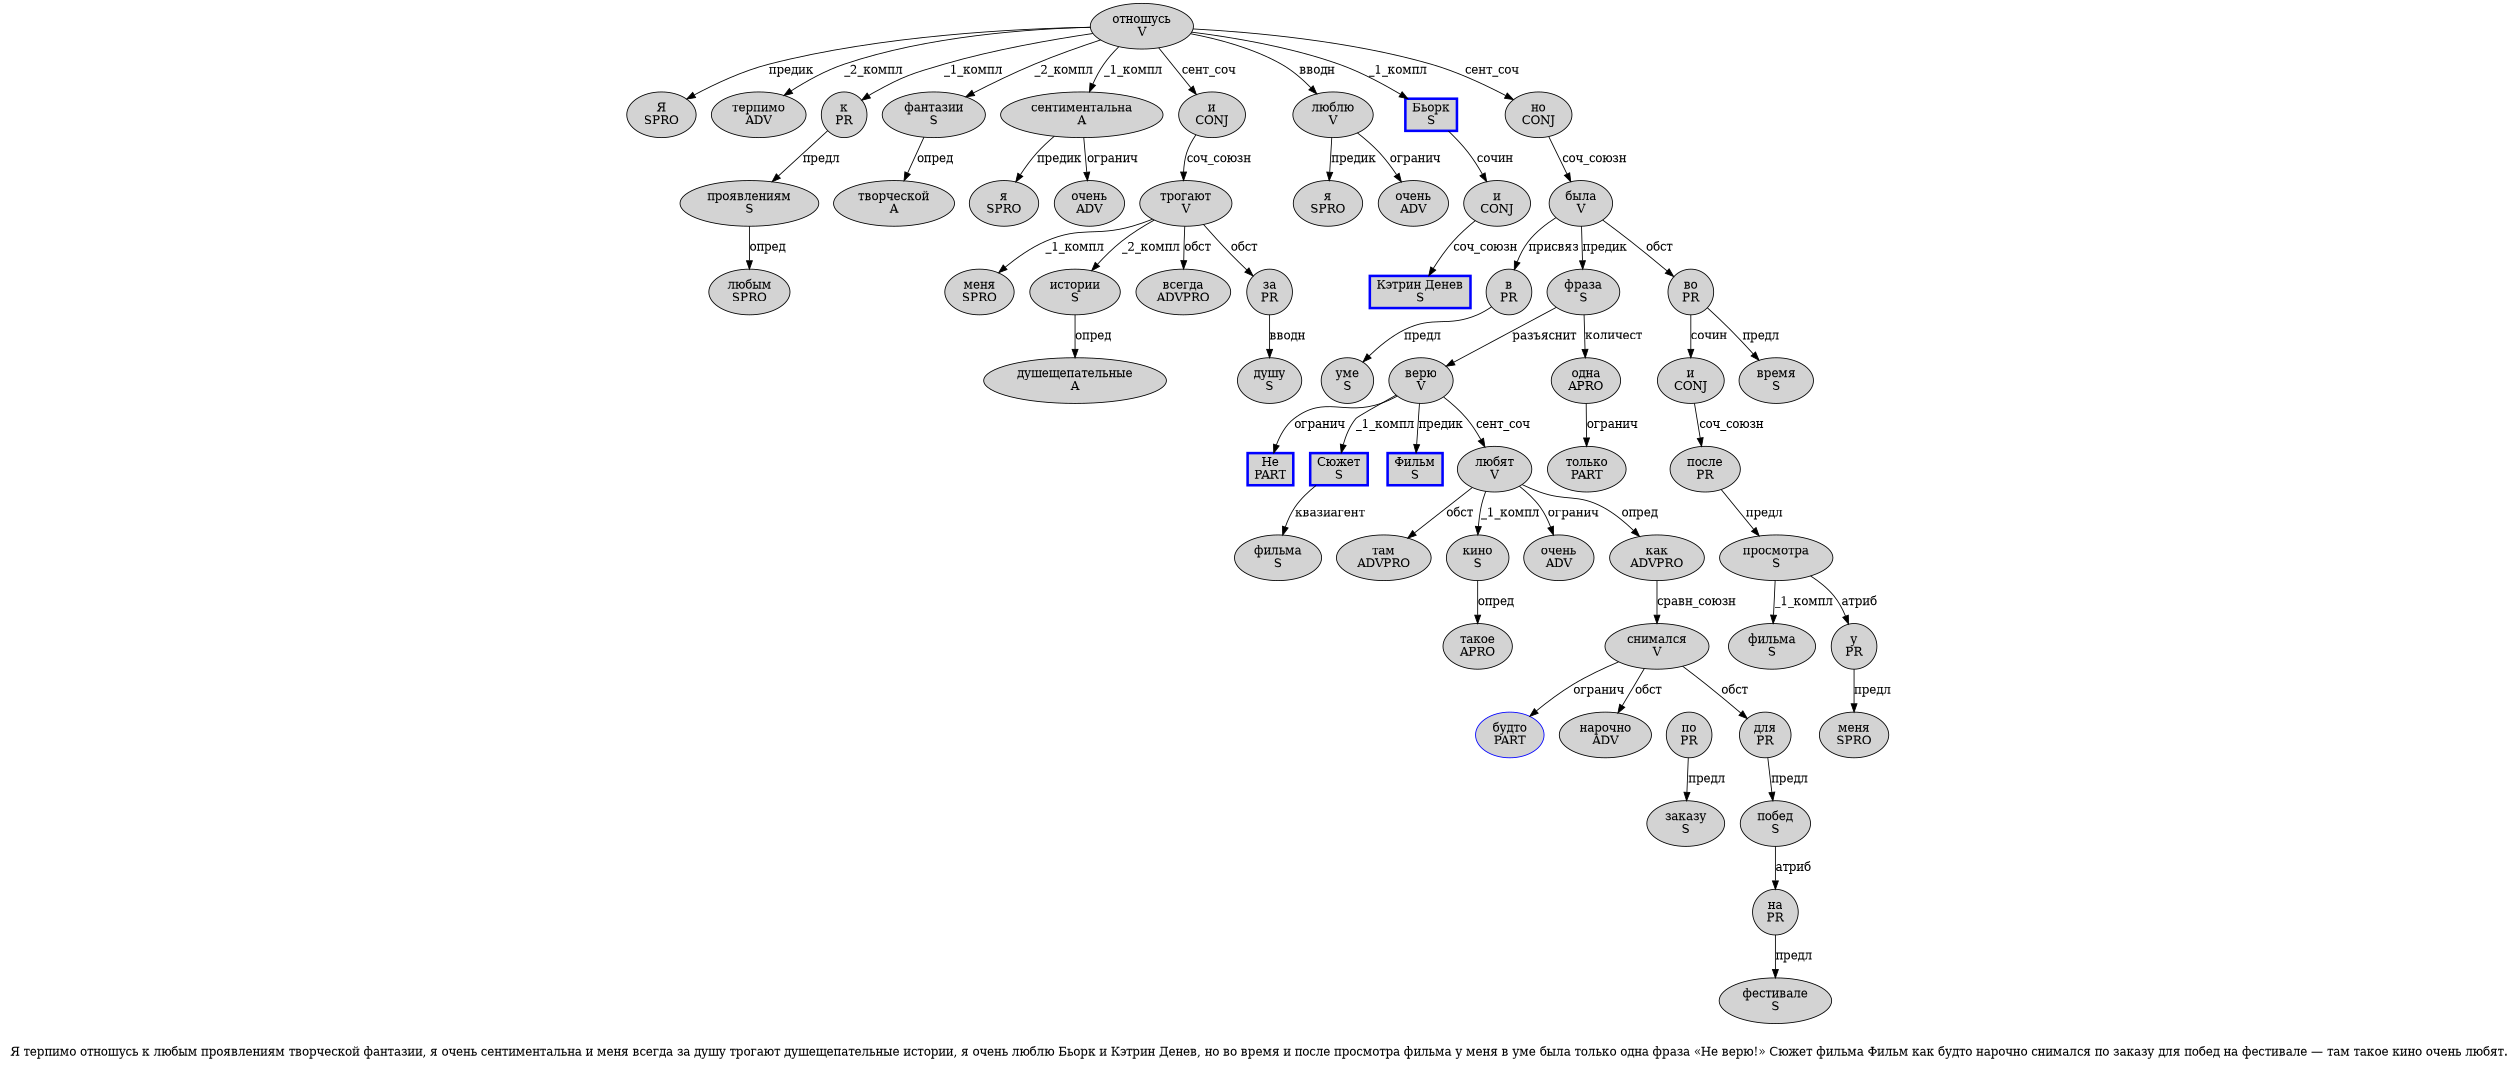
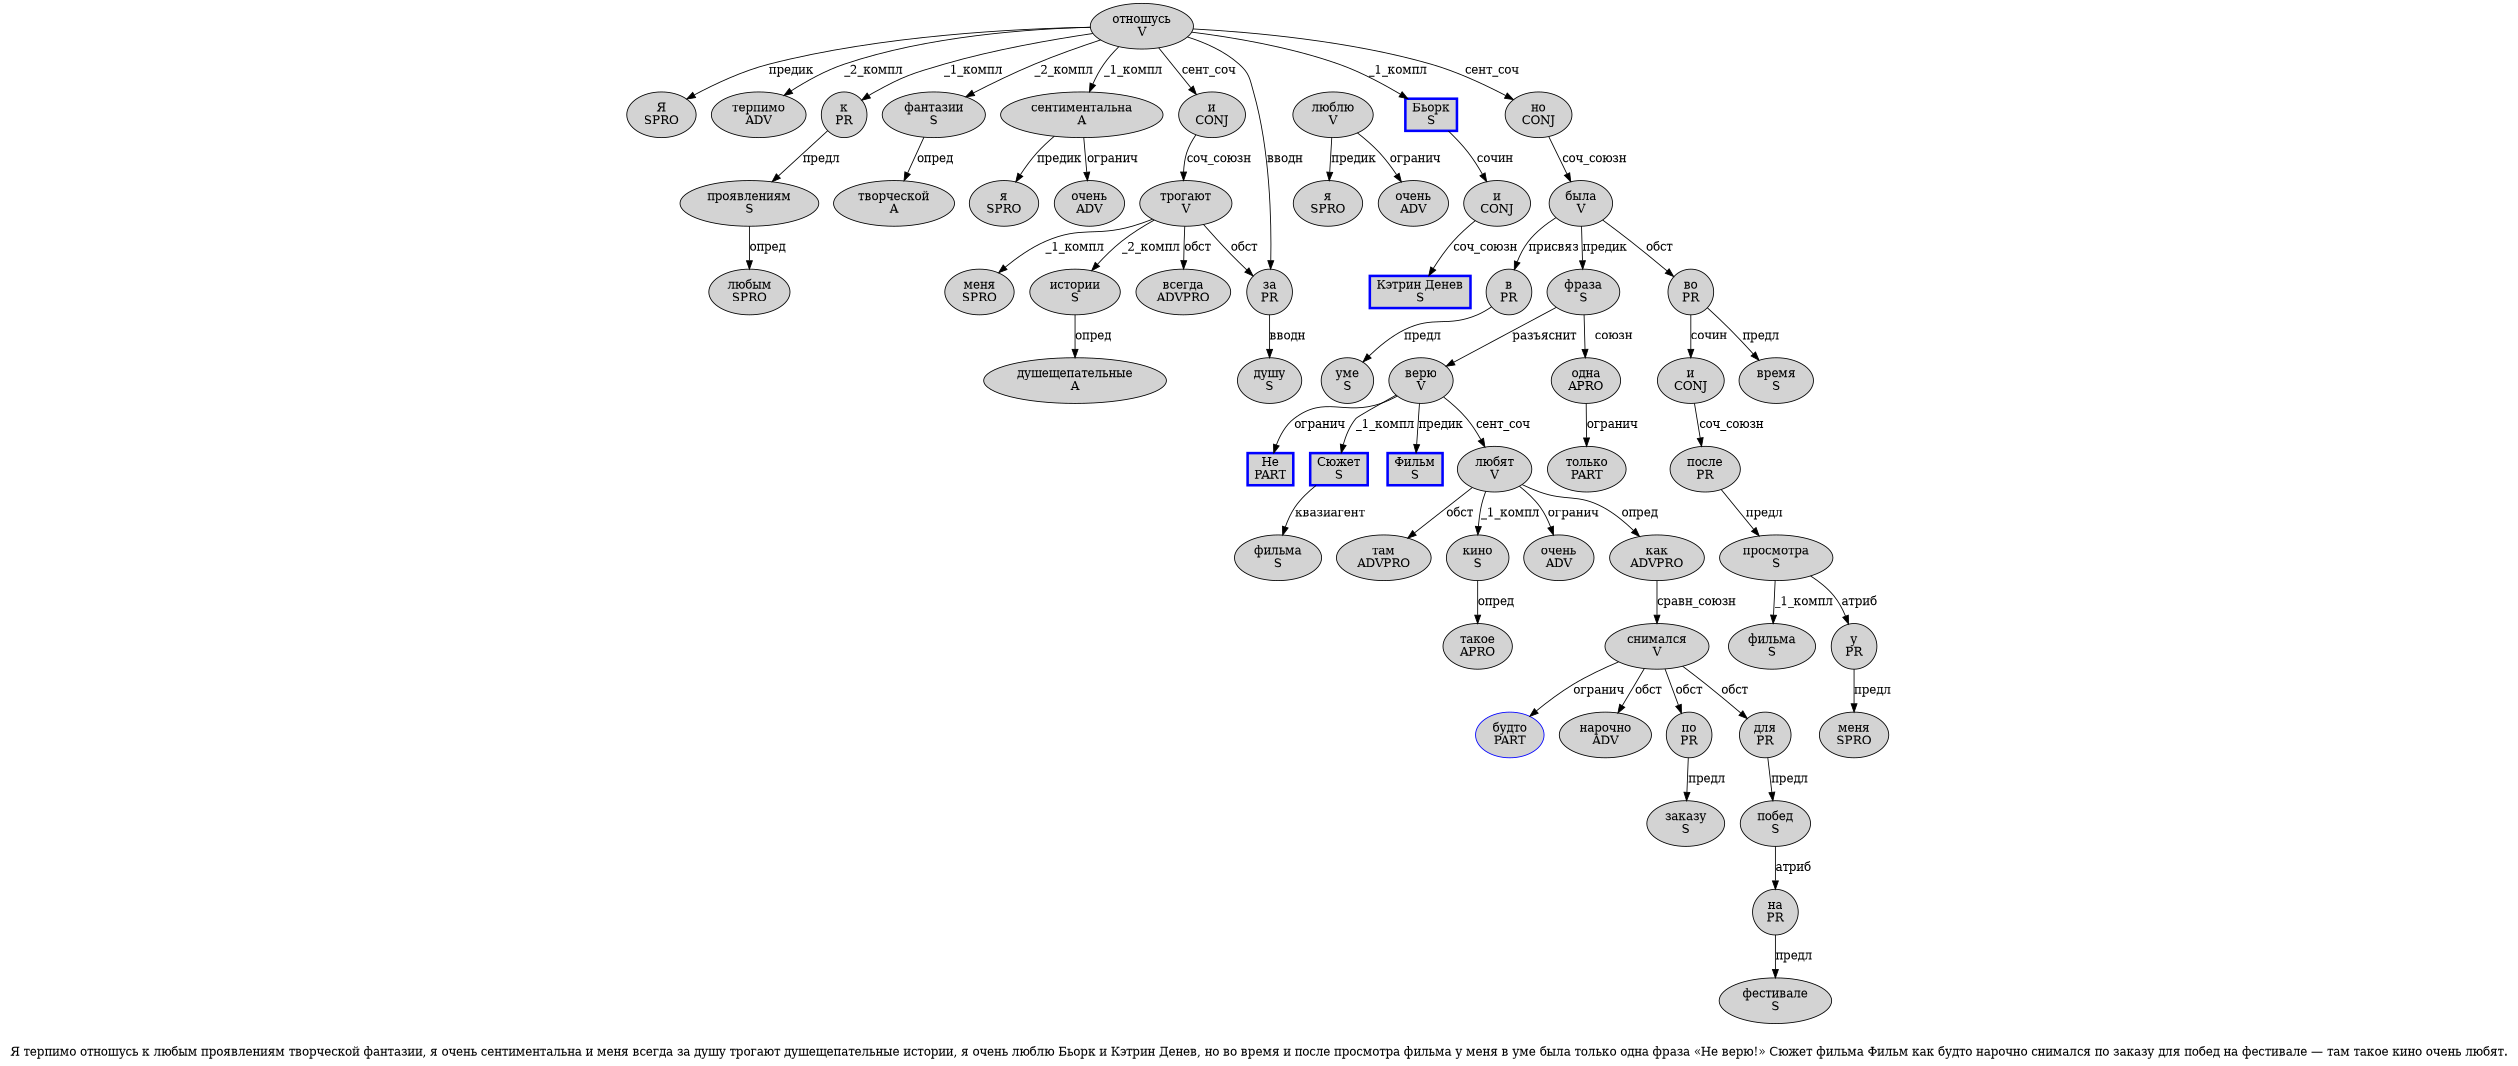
(1255, 52) -> (1262, 131)
(1614, 336) -> (1614, 336)
none -> (1672, 687)
